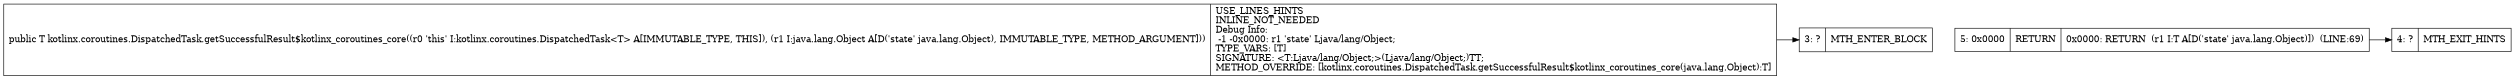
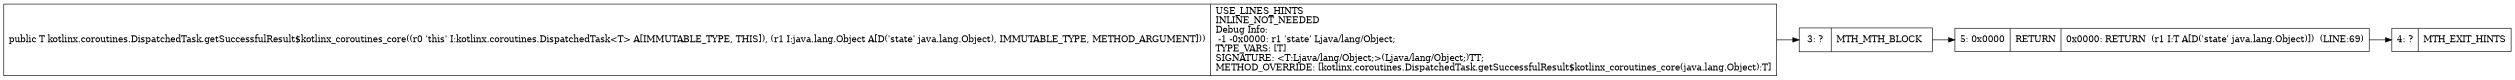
(1879, 40) -> (1879, 40)
none -> (1940, 40)
